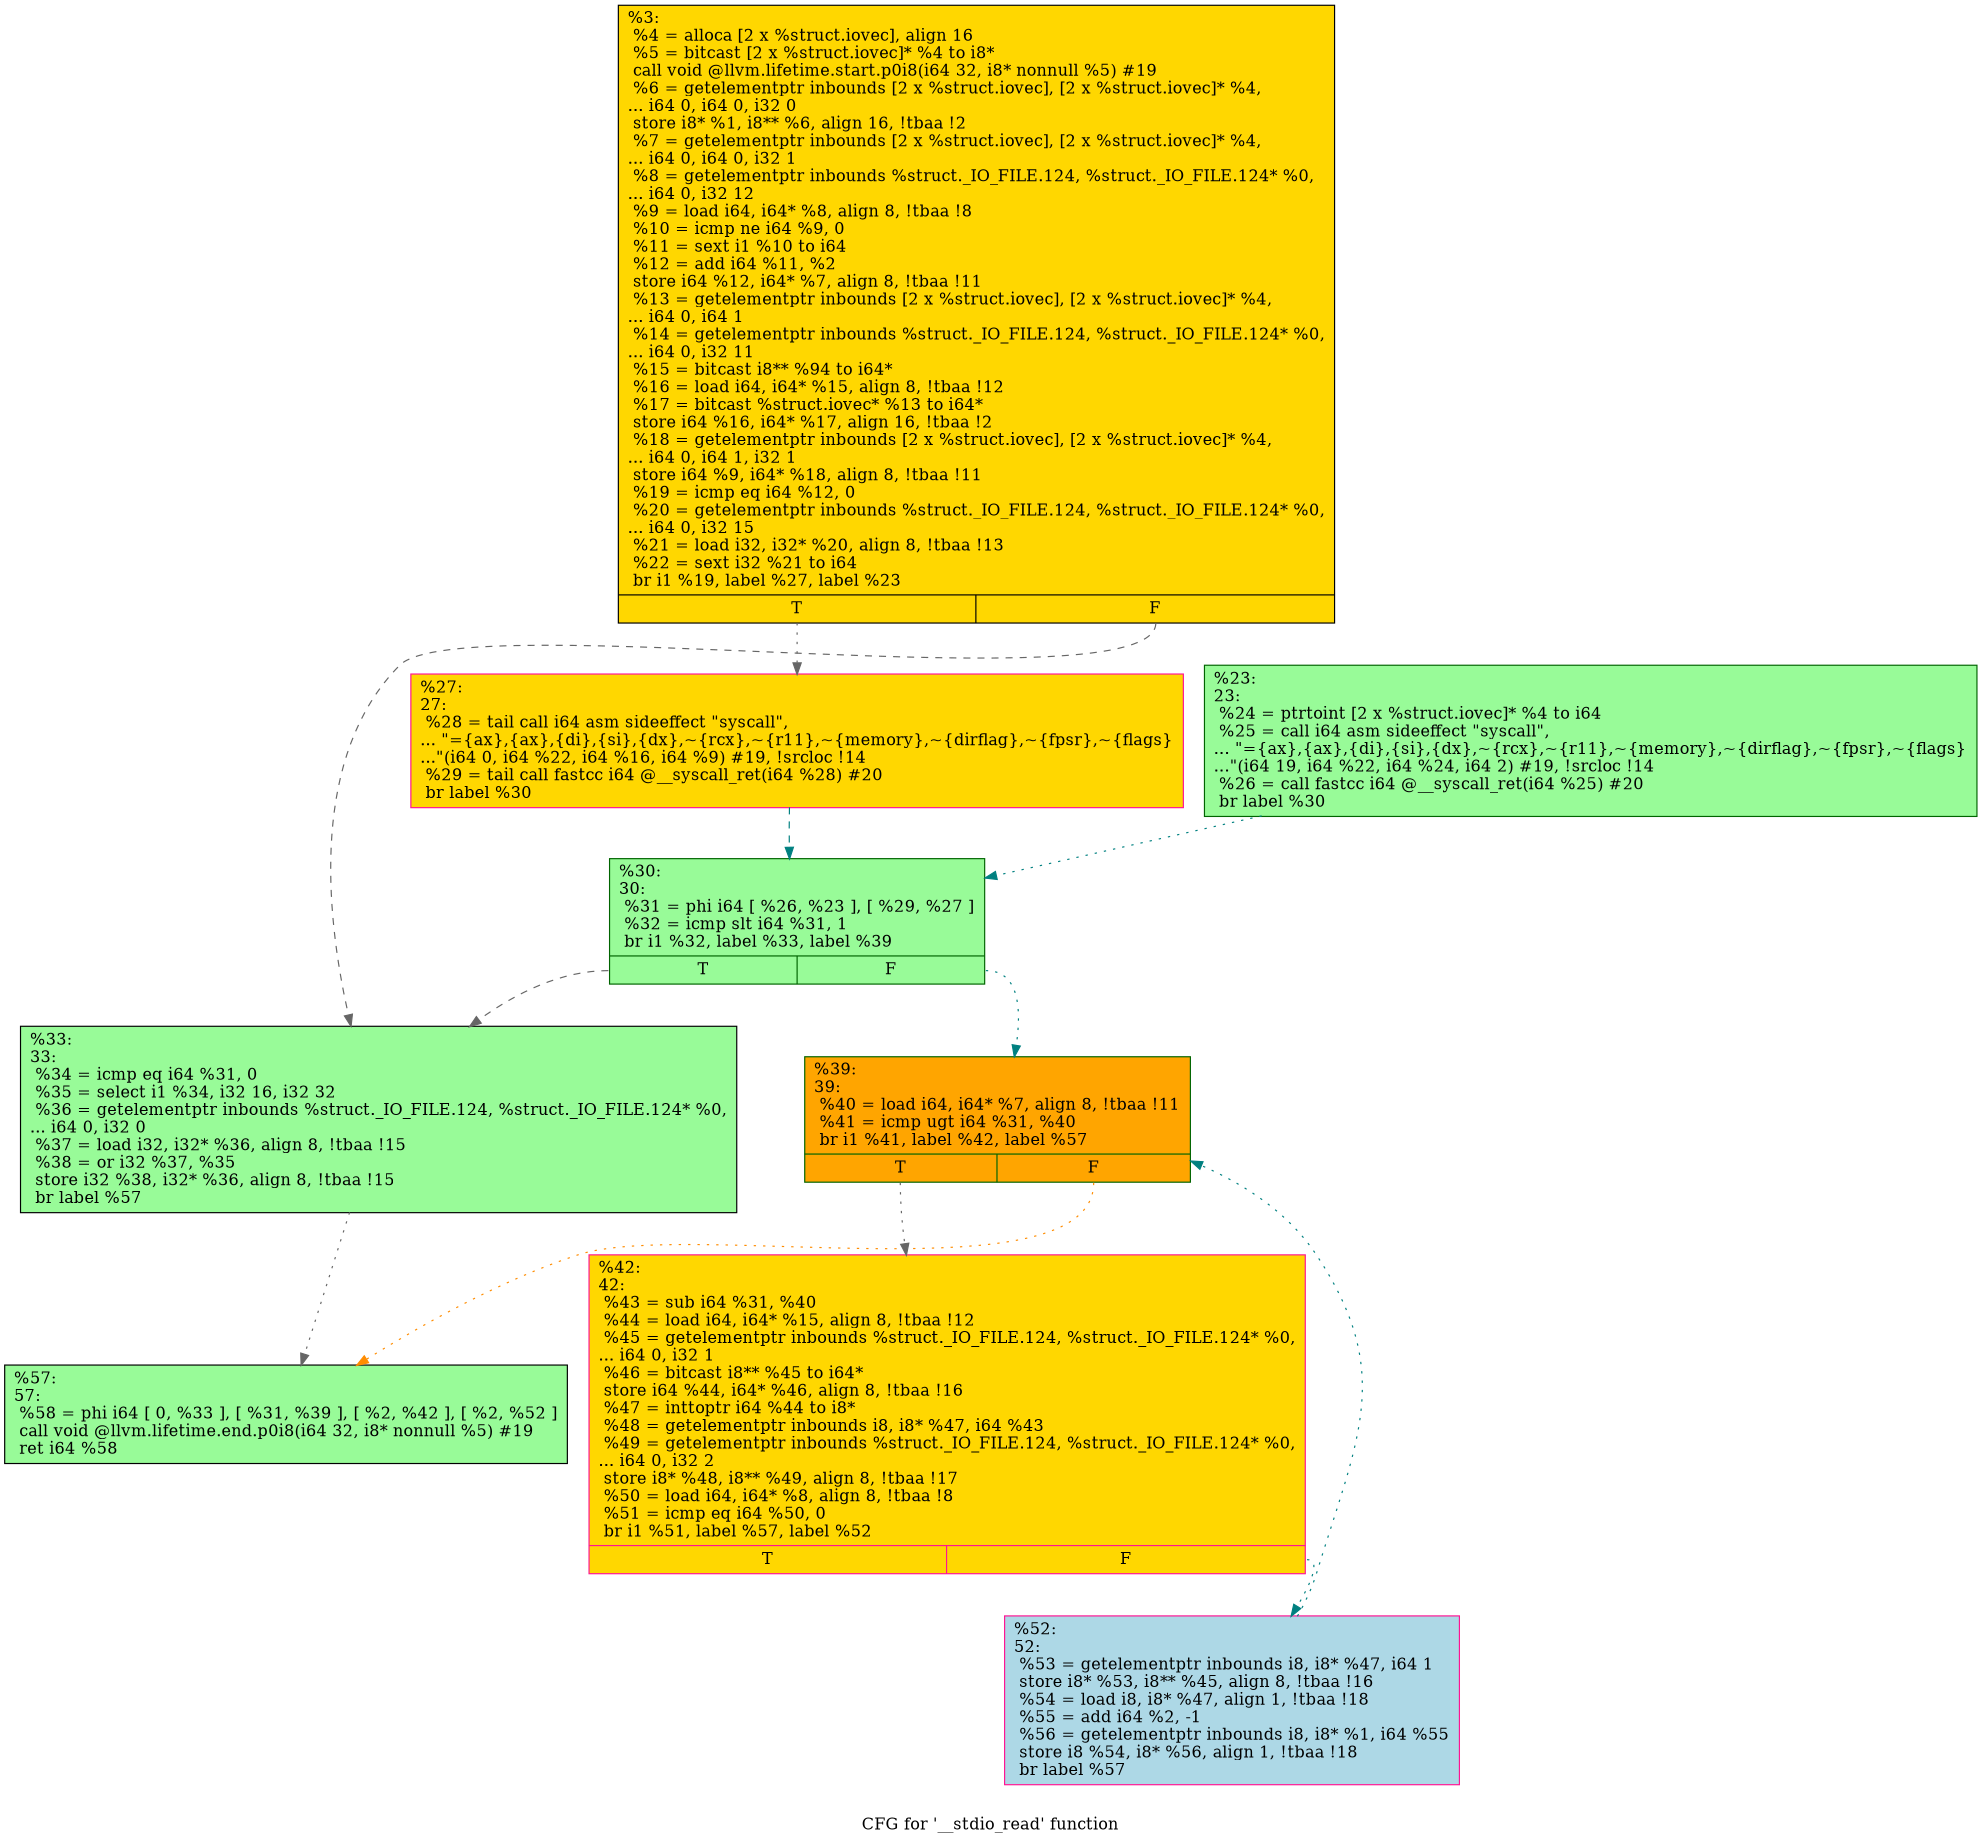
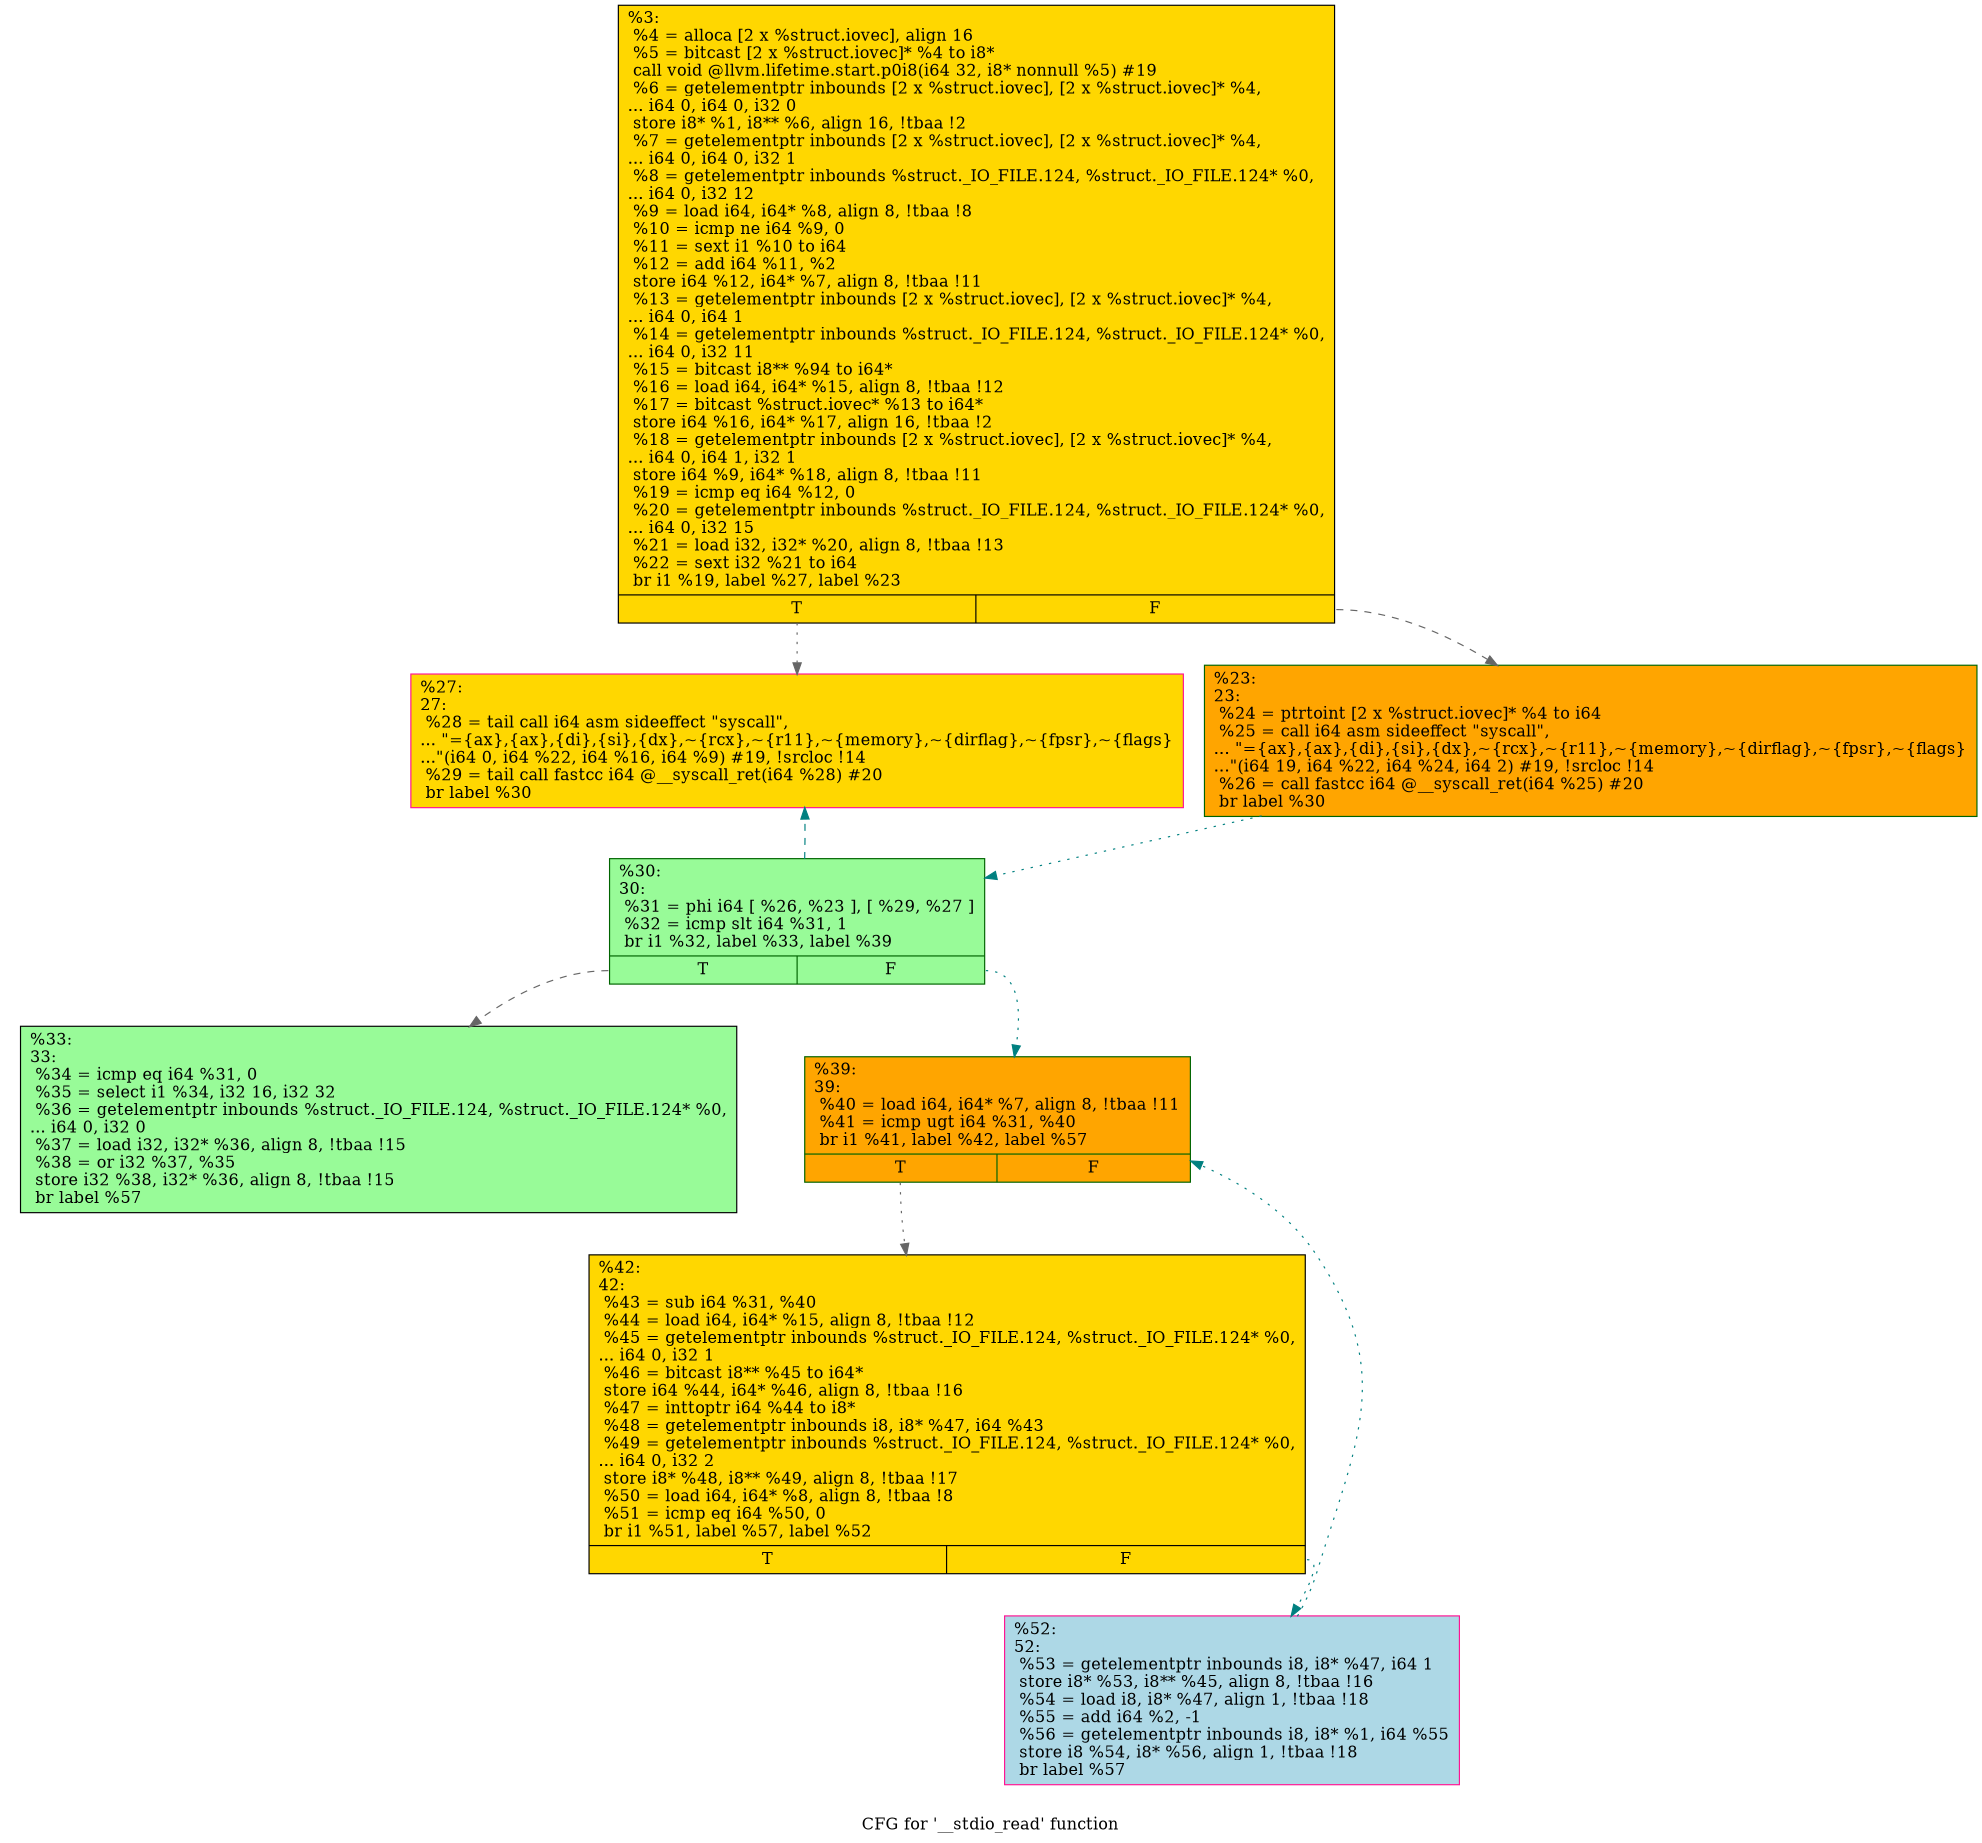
(597, 646) -> (1415, 624)
(1591, 741) -> (1591, 741)
(789, 827) -> (805, 839)
(286, 1414) -> none
(947, 1414) -> (947, 1414)
